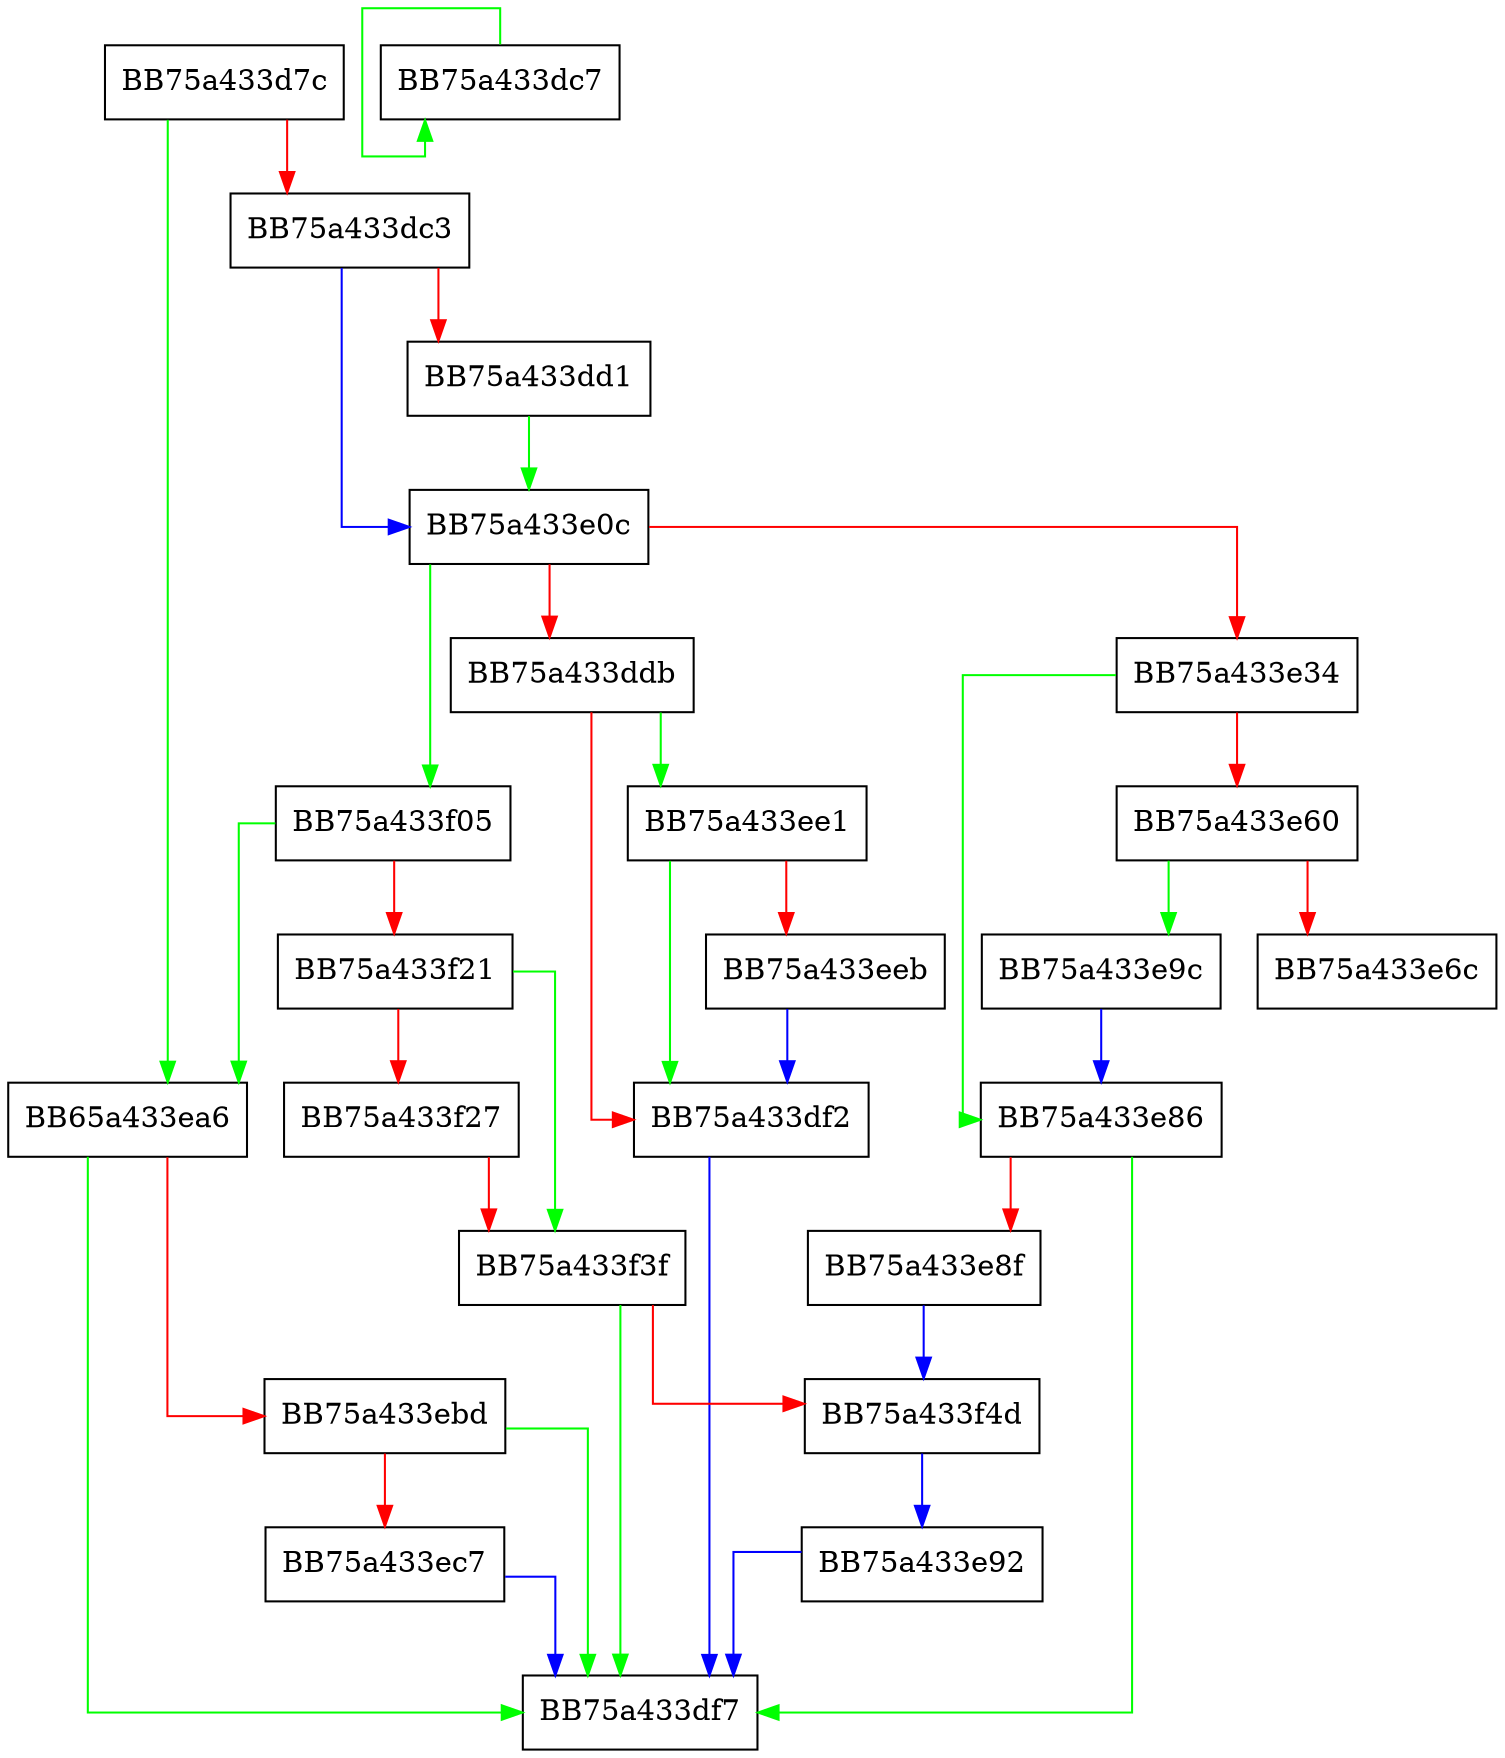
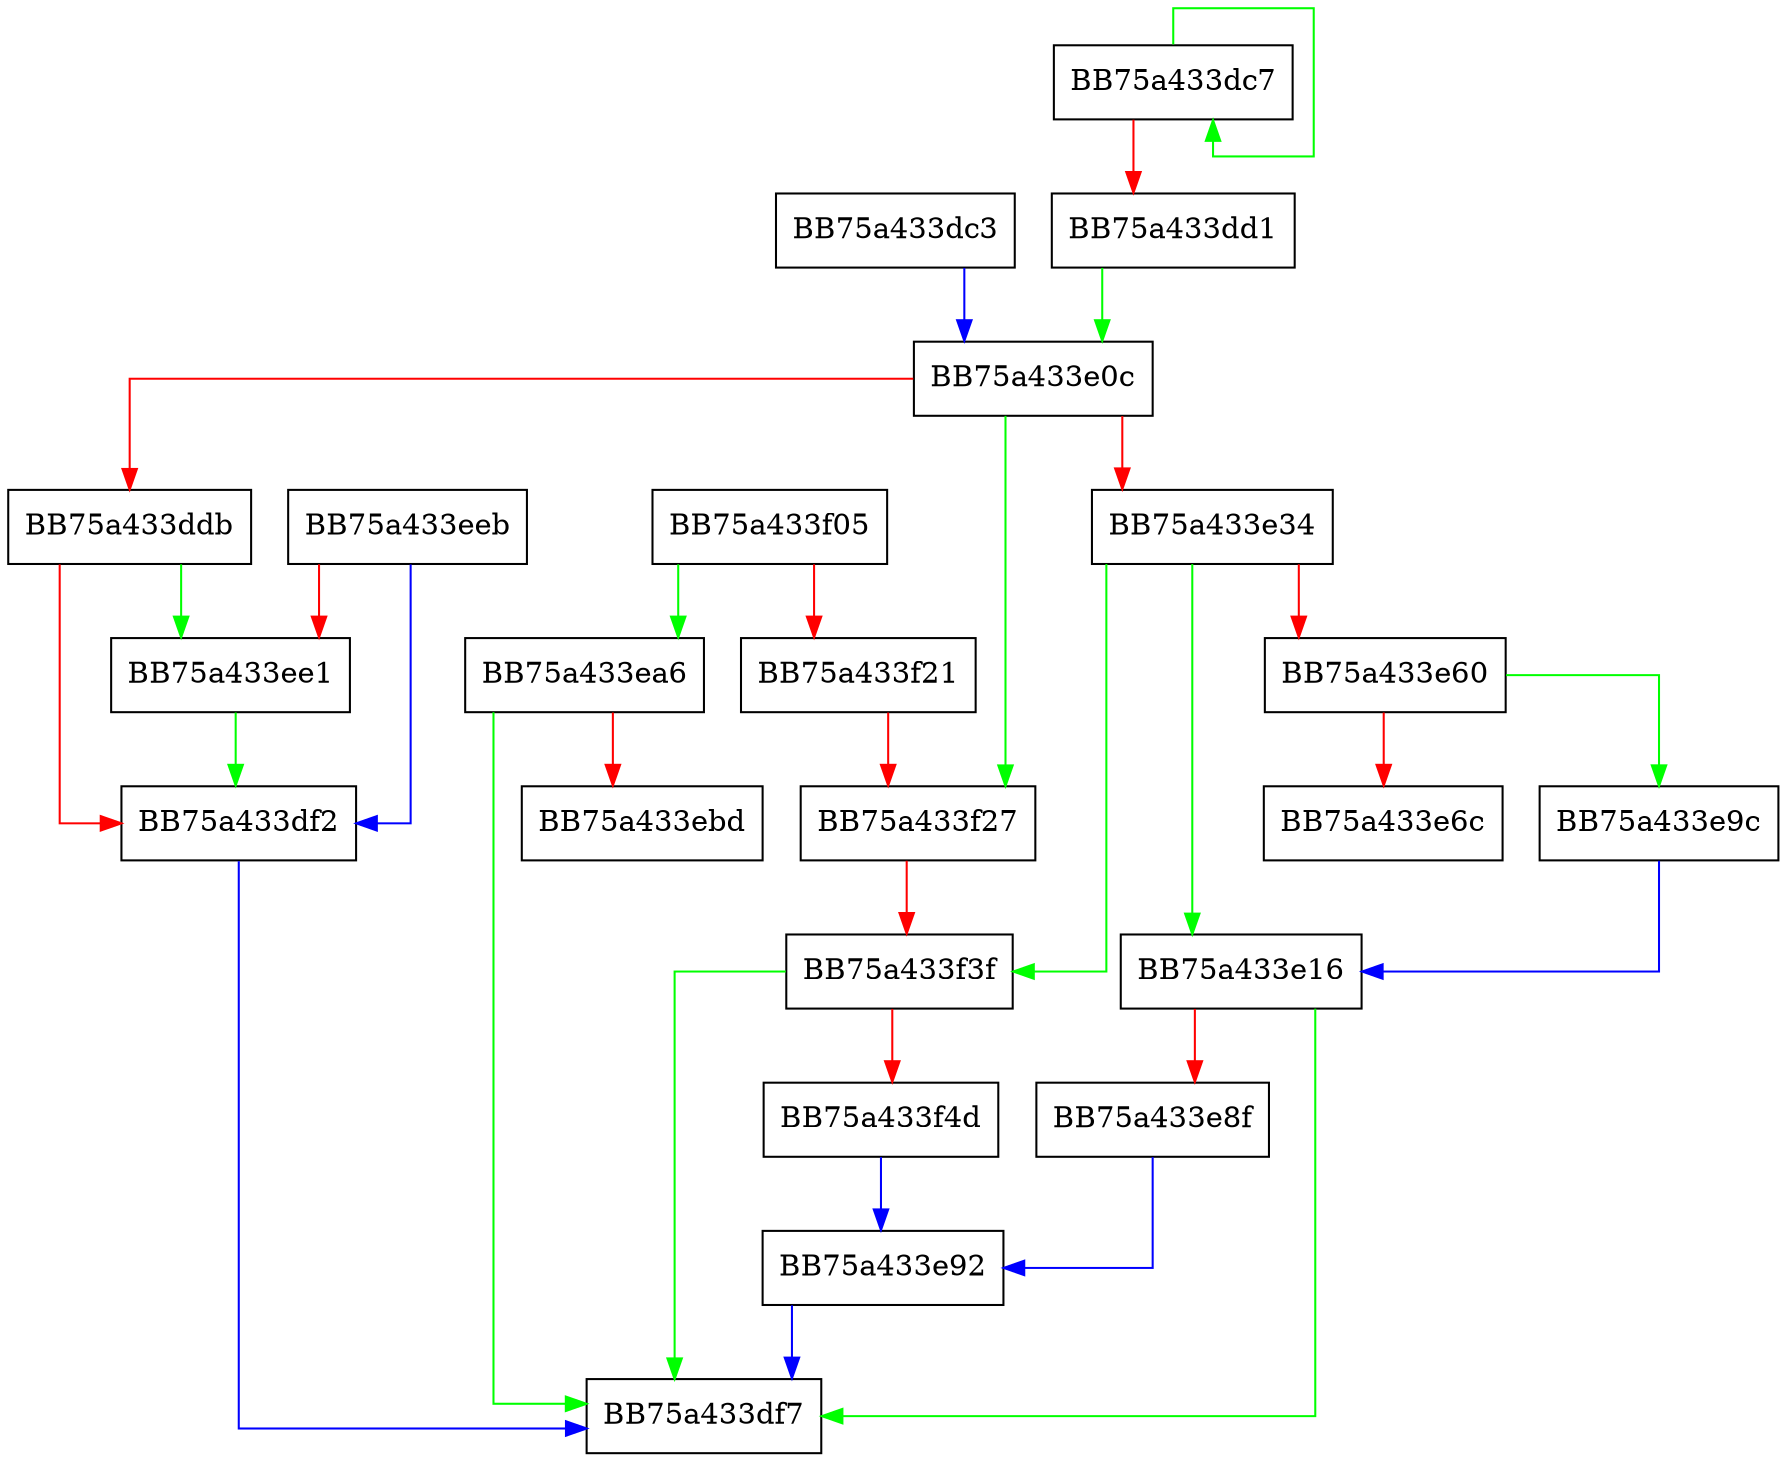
(224, 82) -> none
(438, 294) -> (1133, 146)
(430, 665) -> (1005, 591)
(786, 887) -> (319, 590)
(555, 1070) -> (1106, 804)
(128, 1120) -> (585, 675)
(1101, 1120) -> (1241, 972)
(924, 1331) -> (1144, 1268)
(588, 1501) -> none
(385, 1564) -> none
